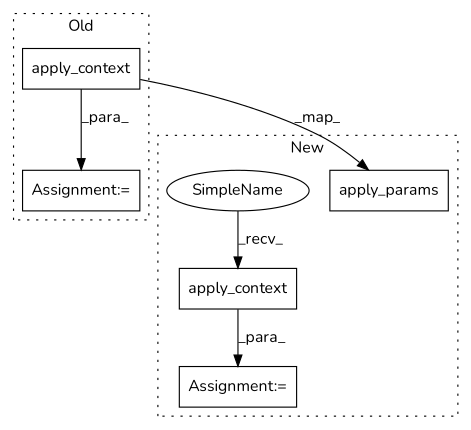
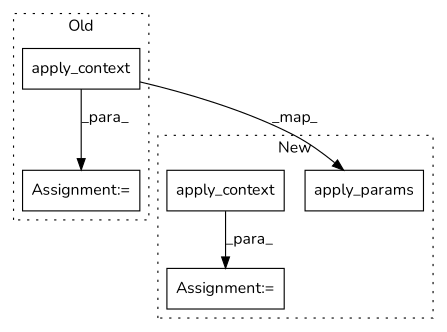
(238, 191) -> none
